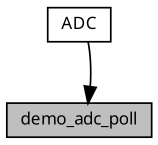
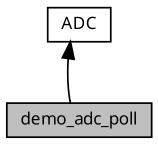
(91, 64) -> (68, 81)
